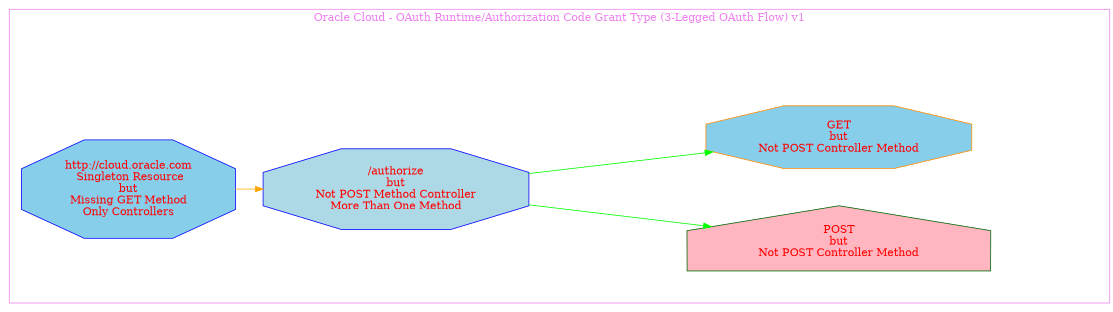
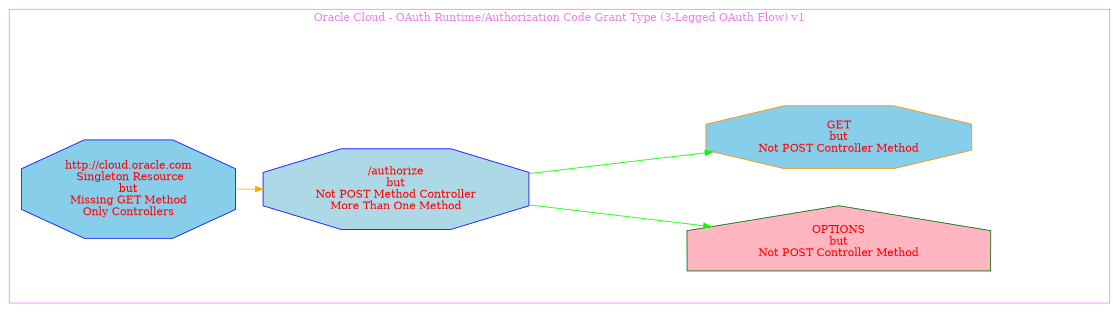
(839, 242) -> (839, 242)
